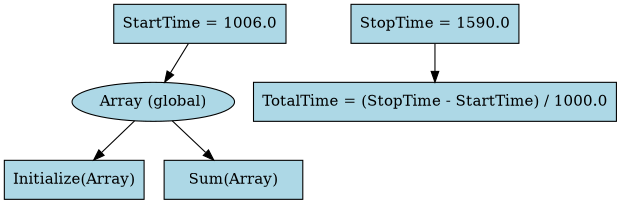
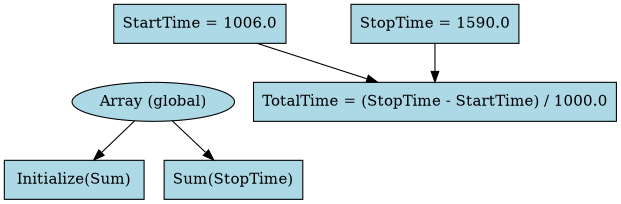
(179, 58) -> (312, 61)
(74, 180) -> (74, 180)
(233, 180) -> (233, 180)
